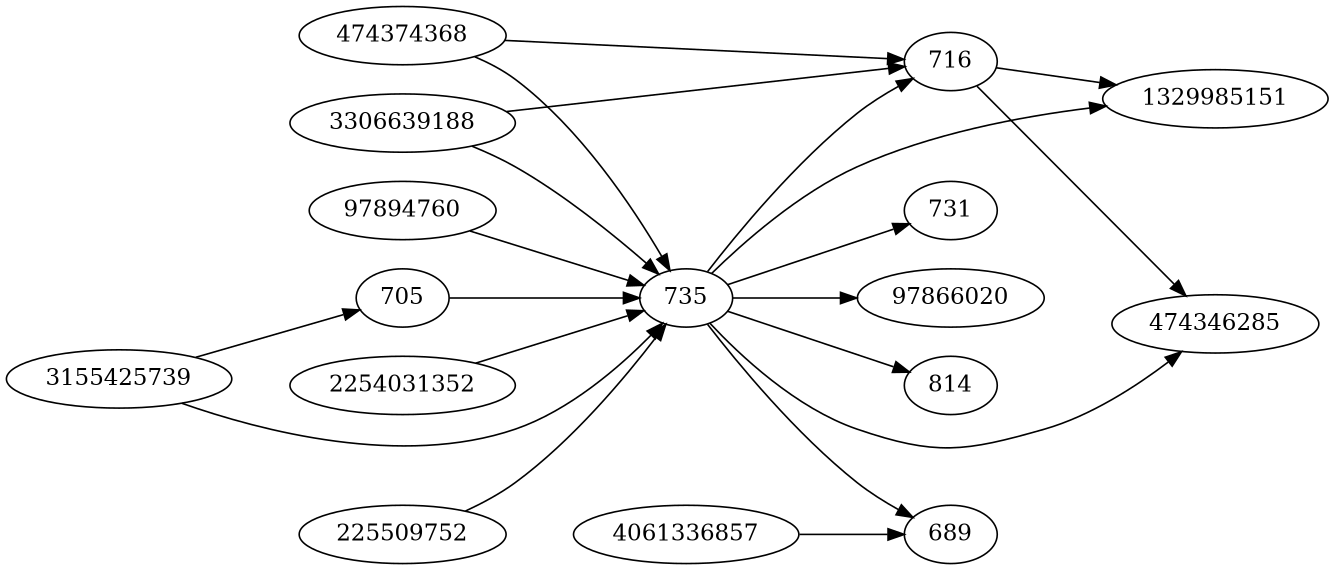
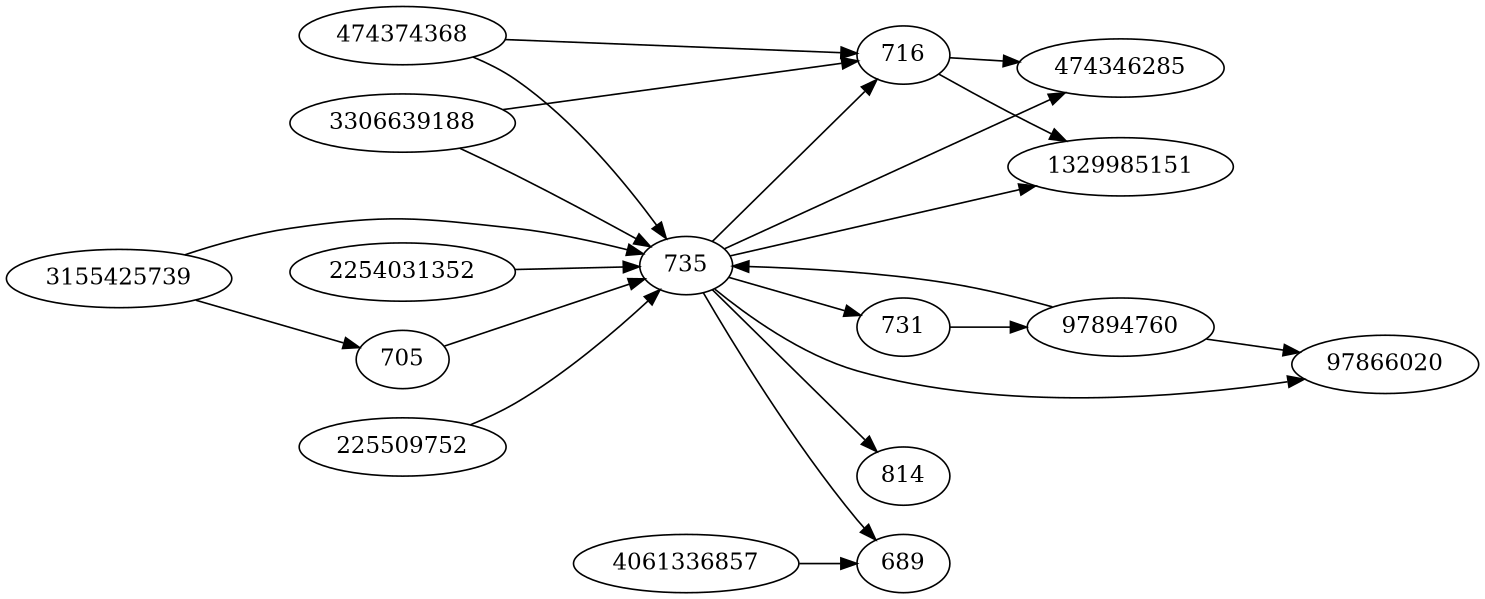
none -> (980, 327)
none -> (1245, 345)
